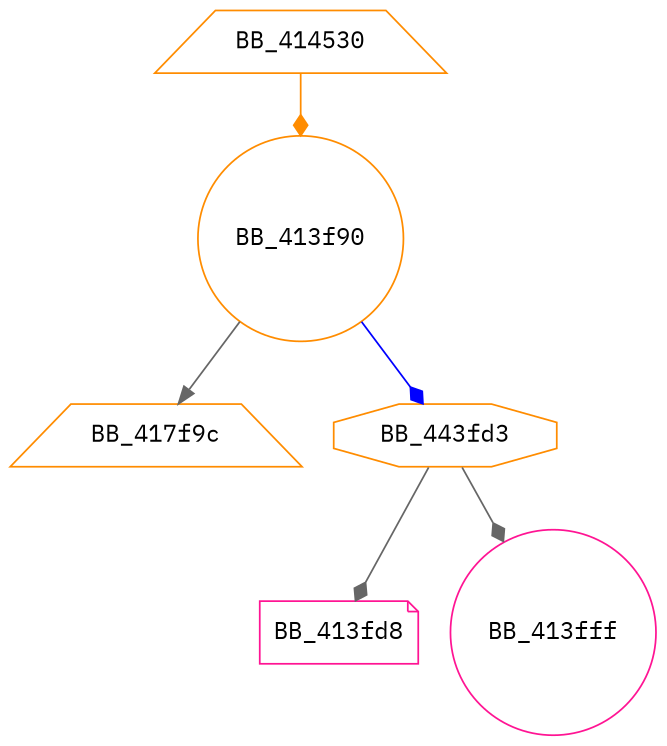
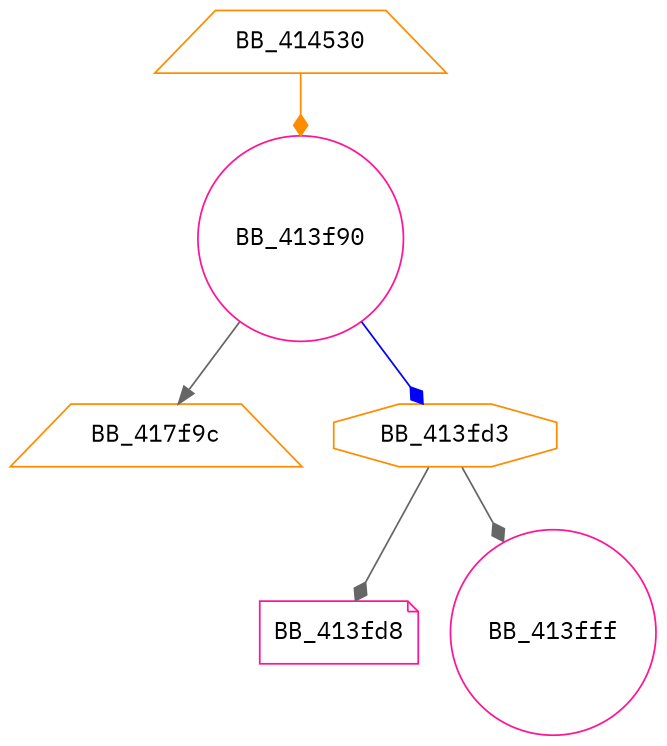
(301, 239) -> (301, 239)
(445, 435) -> (445, 435)
